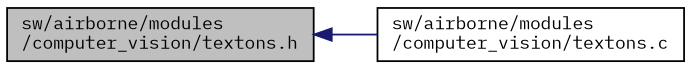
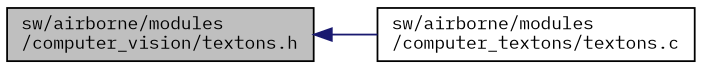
(531, 35) -> (536, 35)
